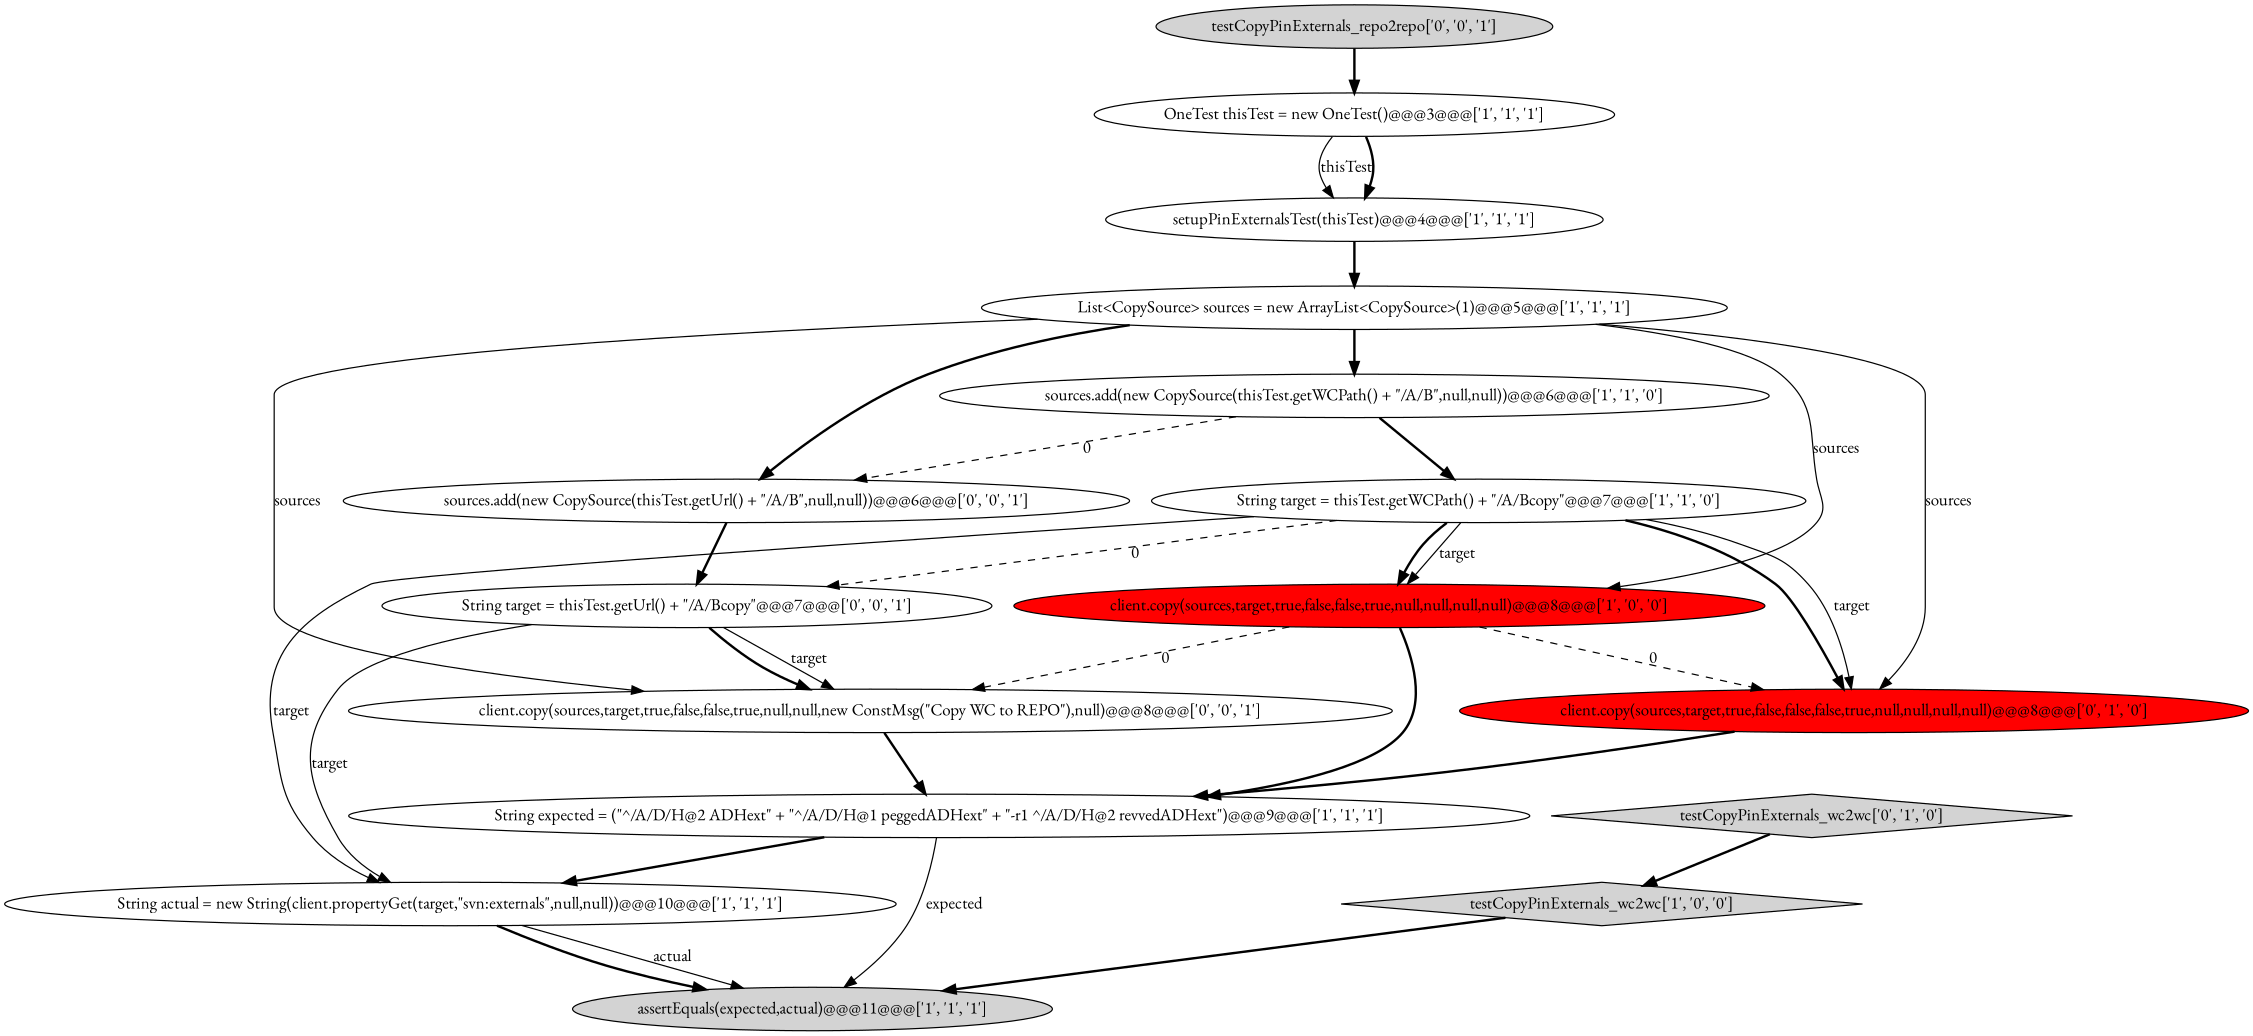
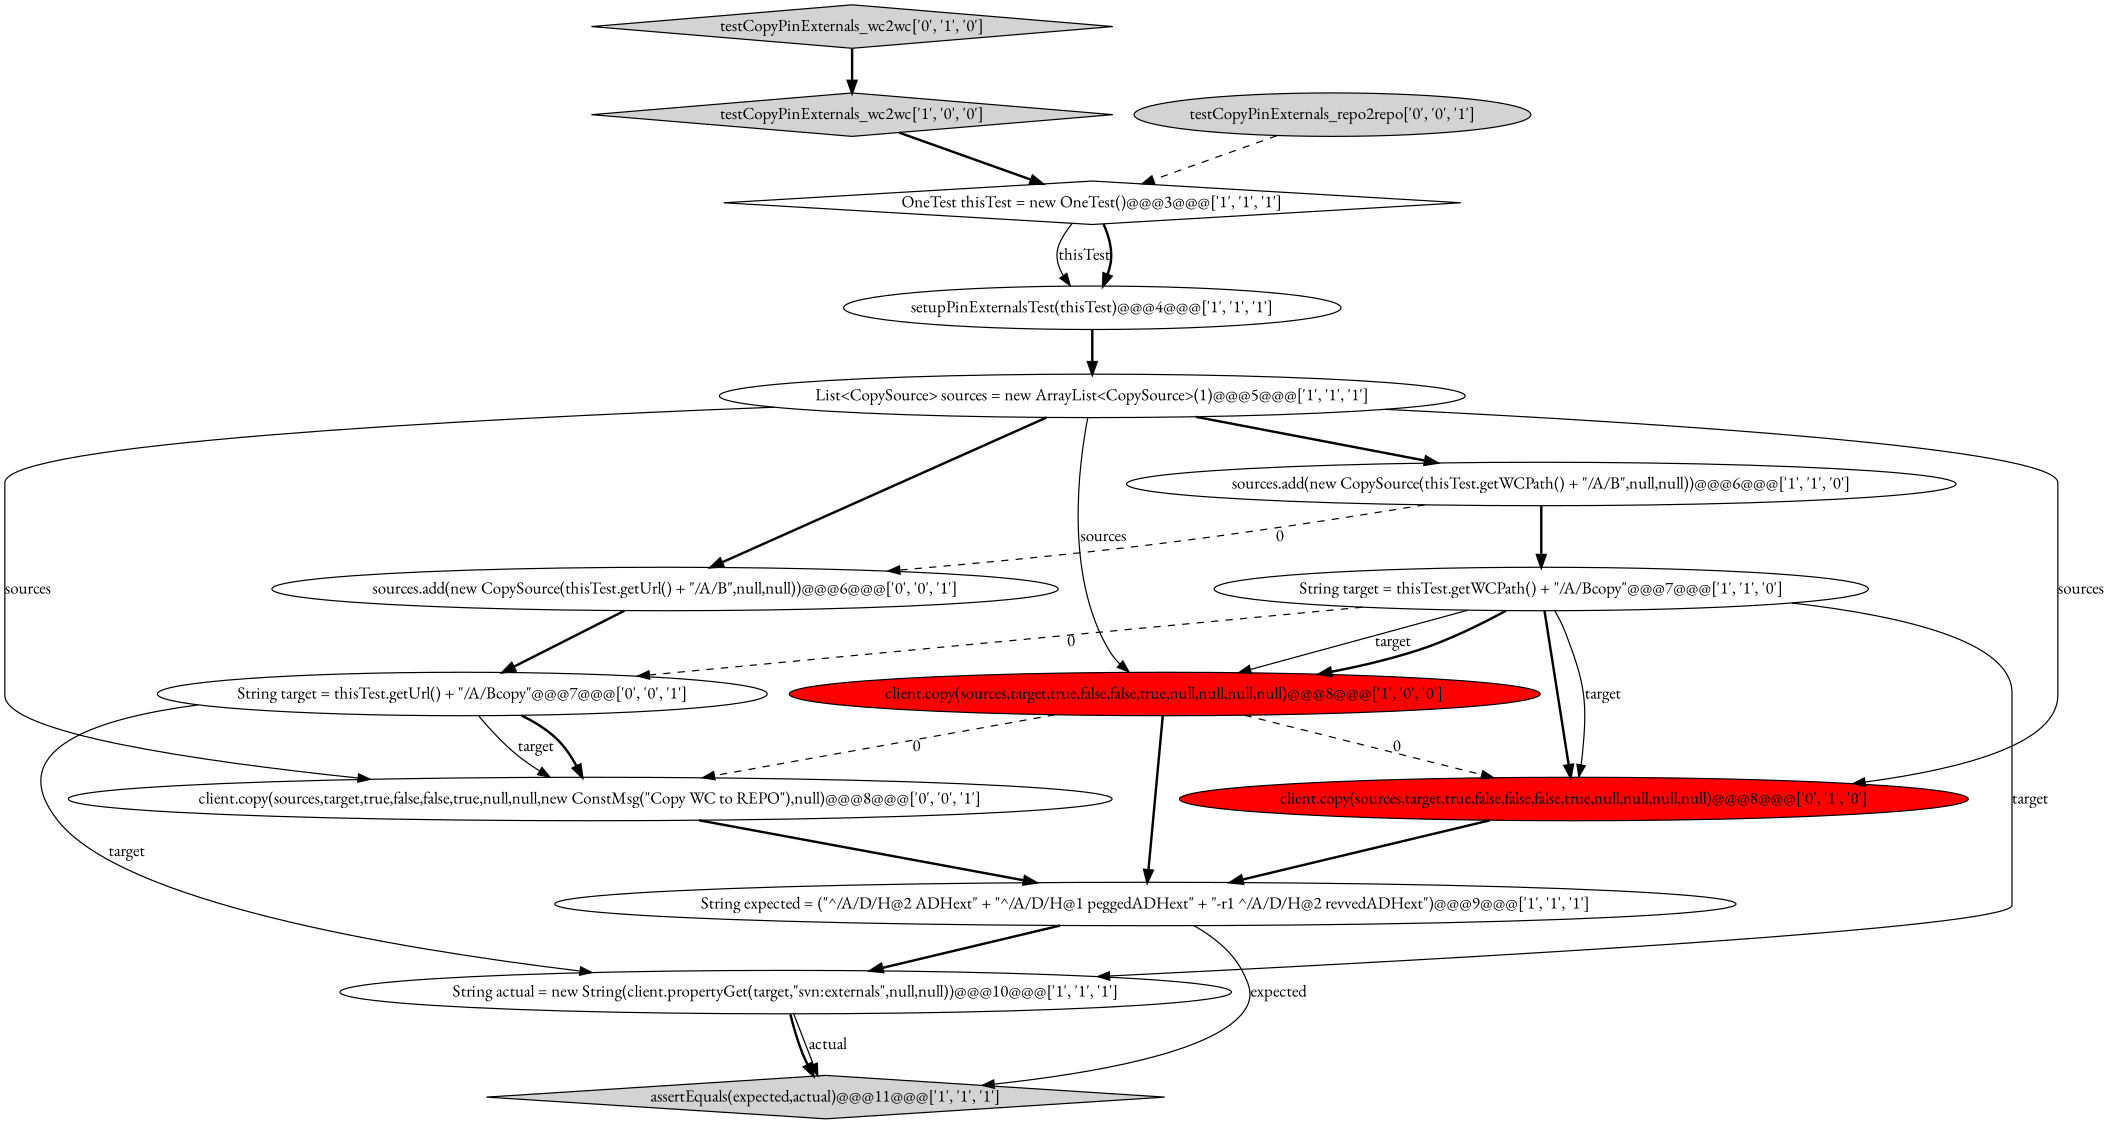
(1354, 65) -> (1215, 158)
(1354, 115) -> (1092, 203)
(1231, 953) -> (965, 156)
(812, 1009) -> (826, 1097)
